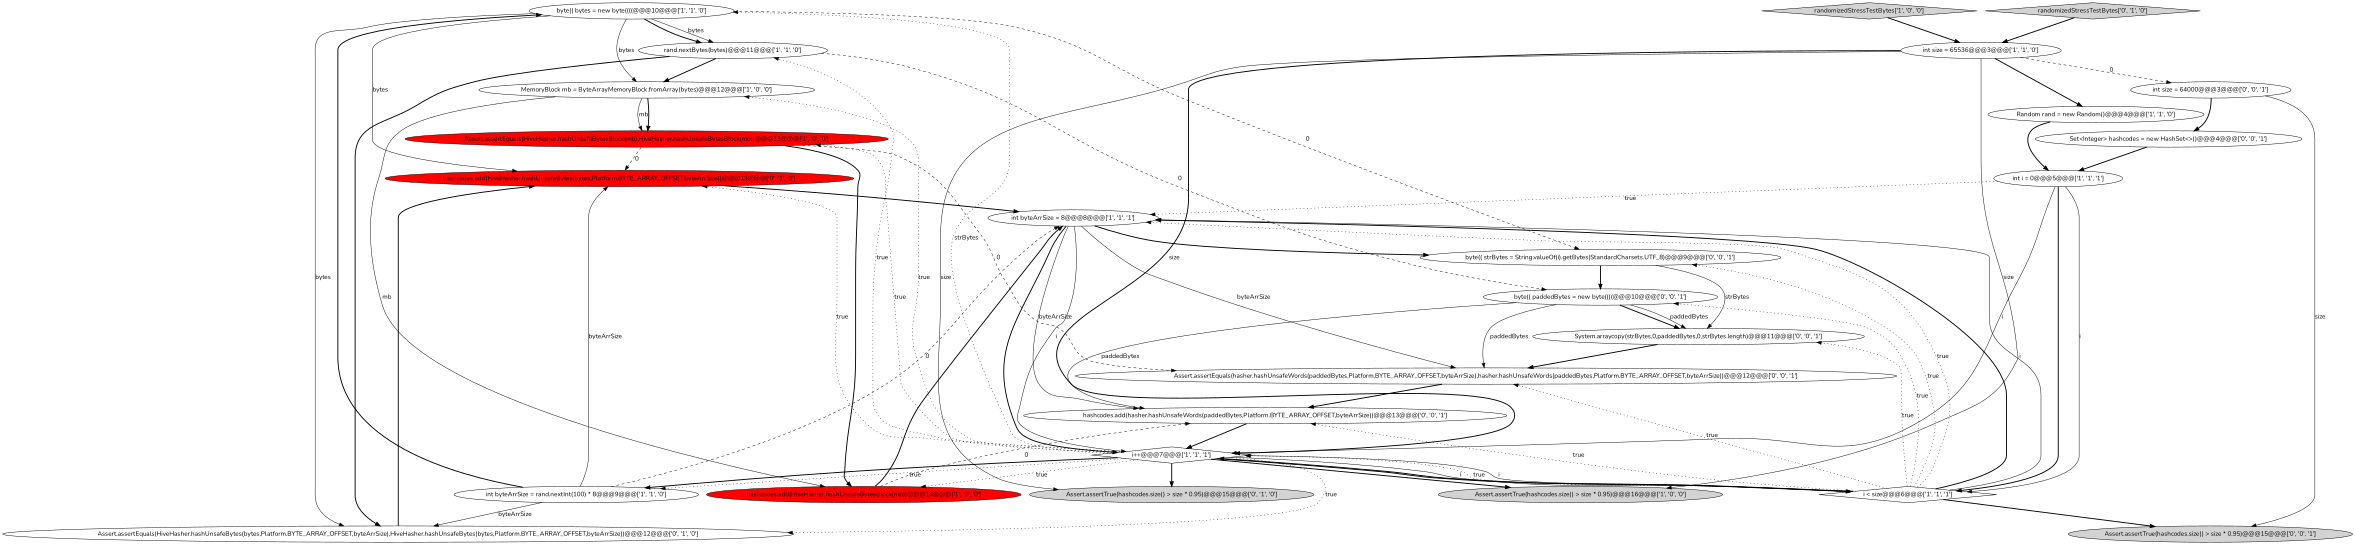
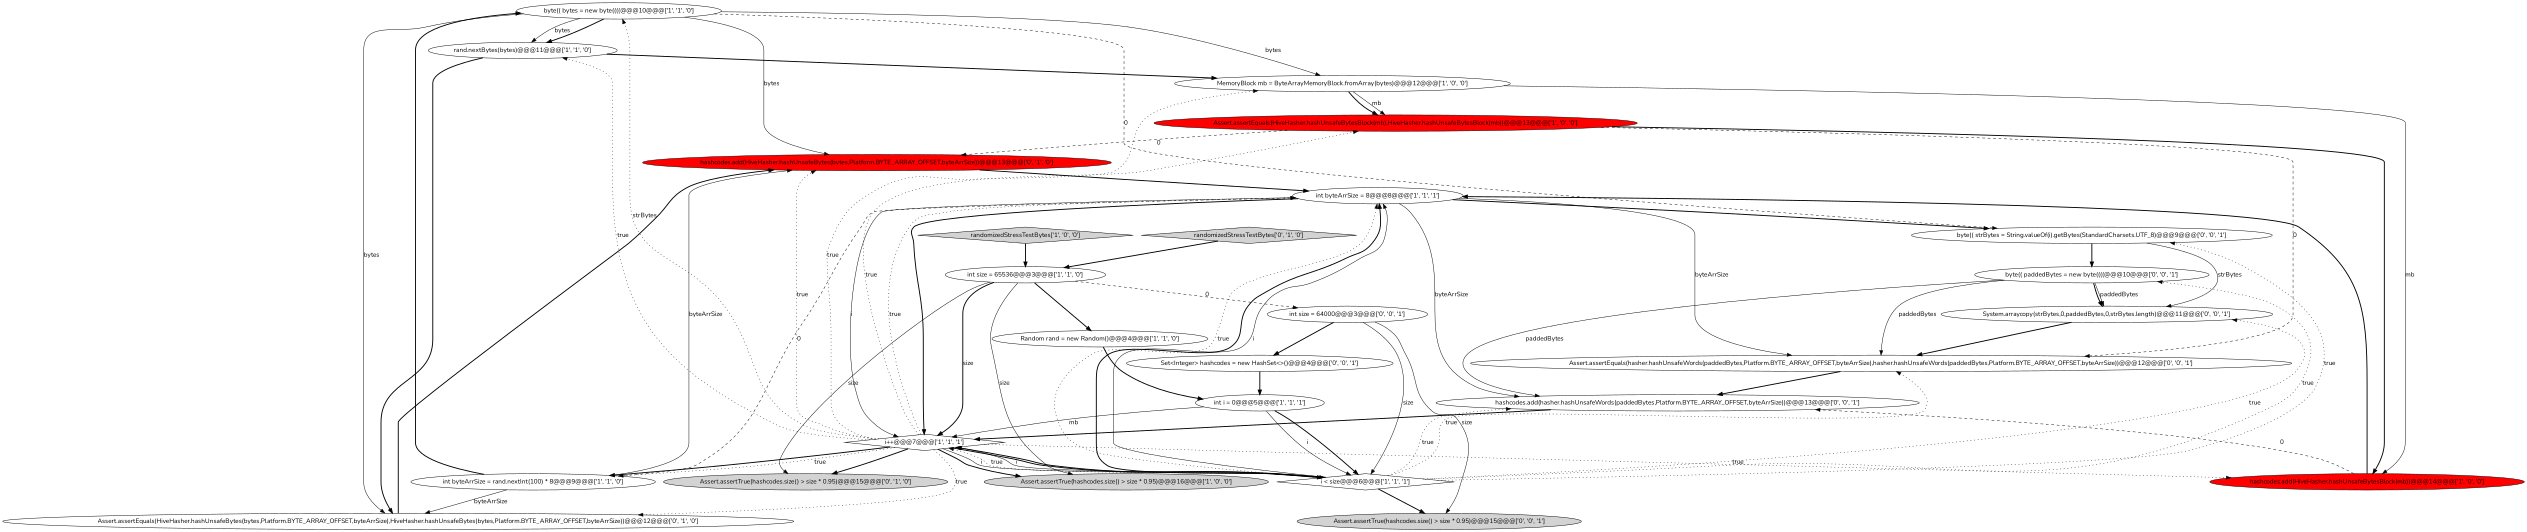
(1176, 186) -> none
(1576, 198) -> (960, 210)
(2002, 317) -> (1074, 423)
none -> (1403, 391)
